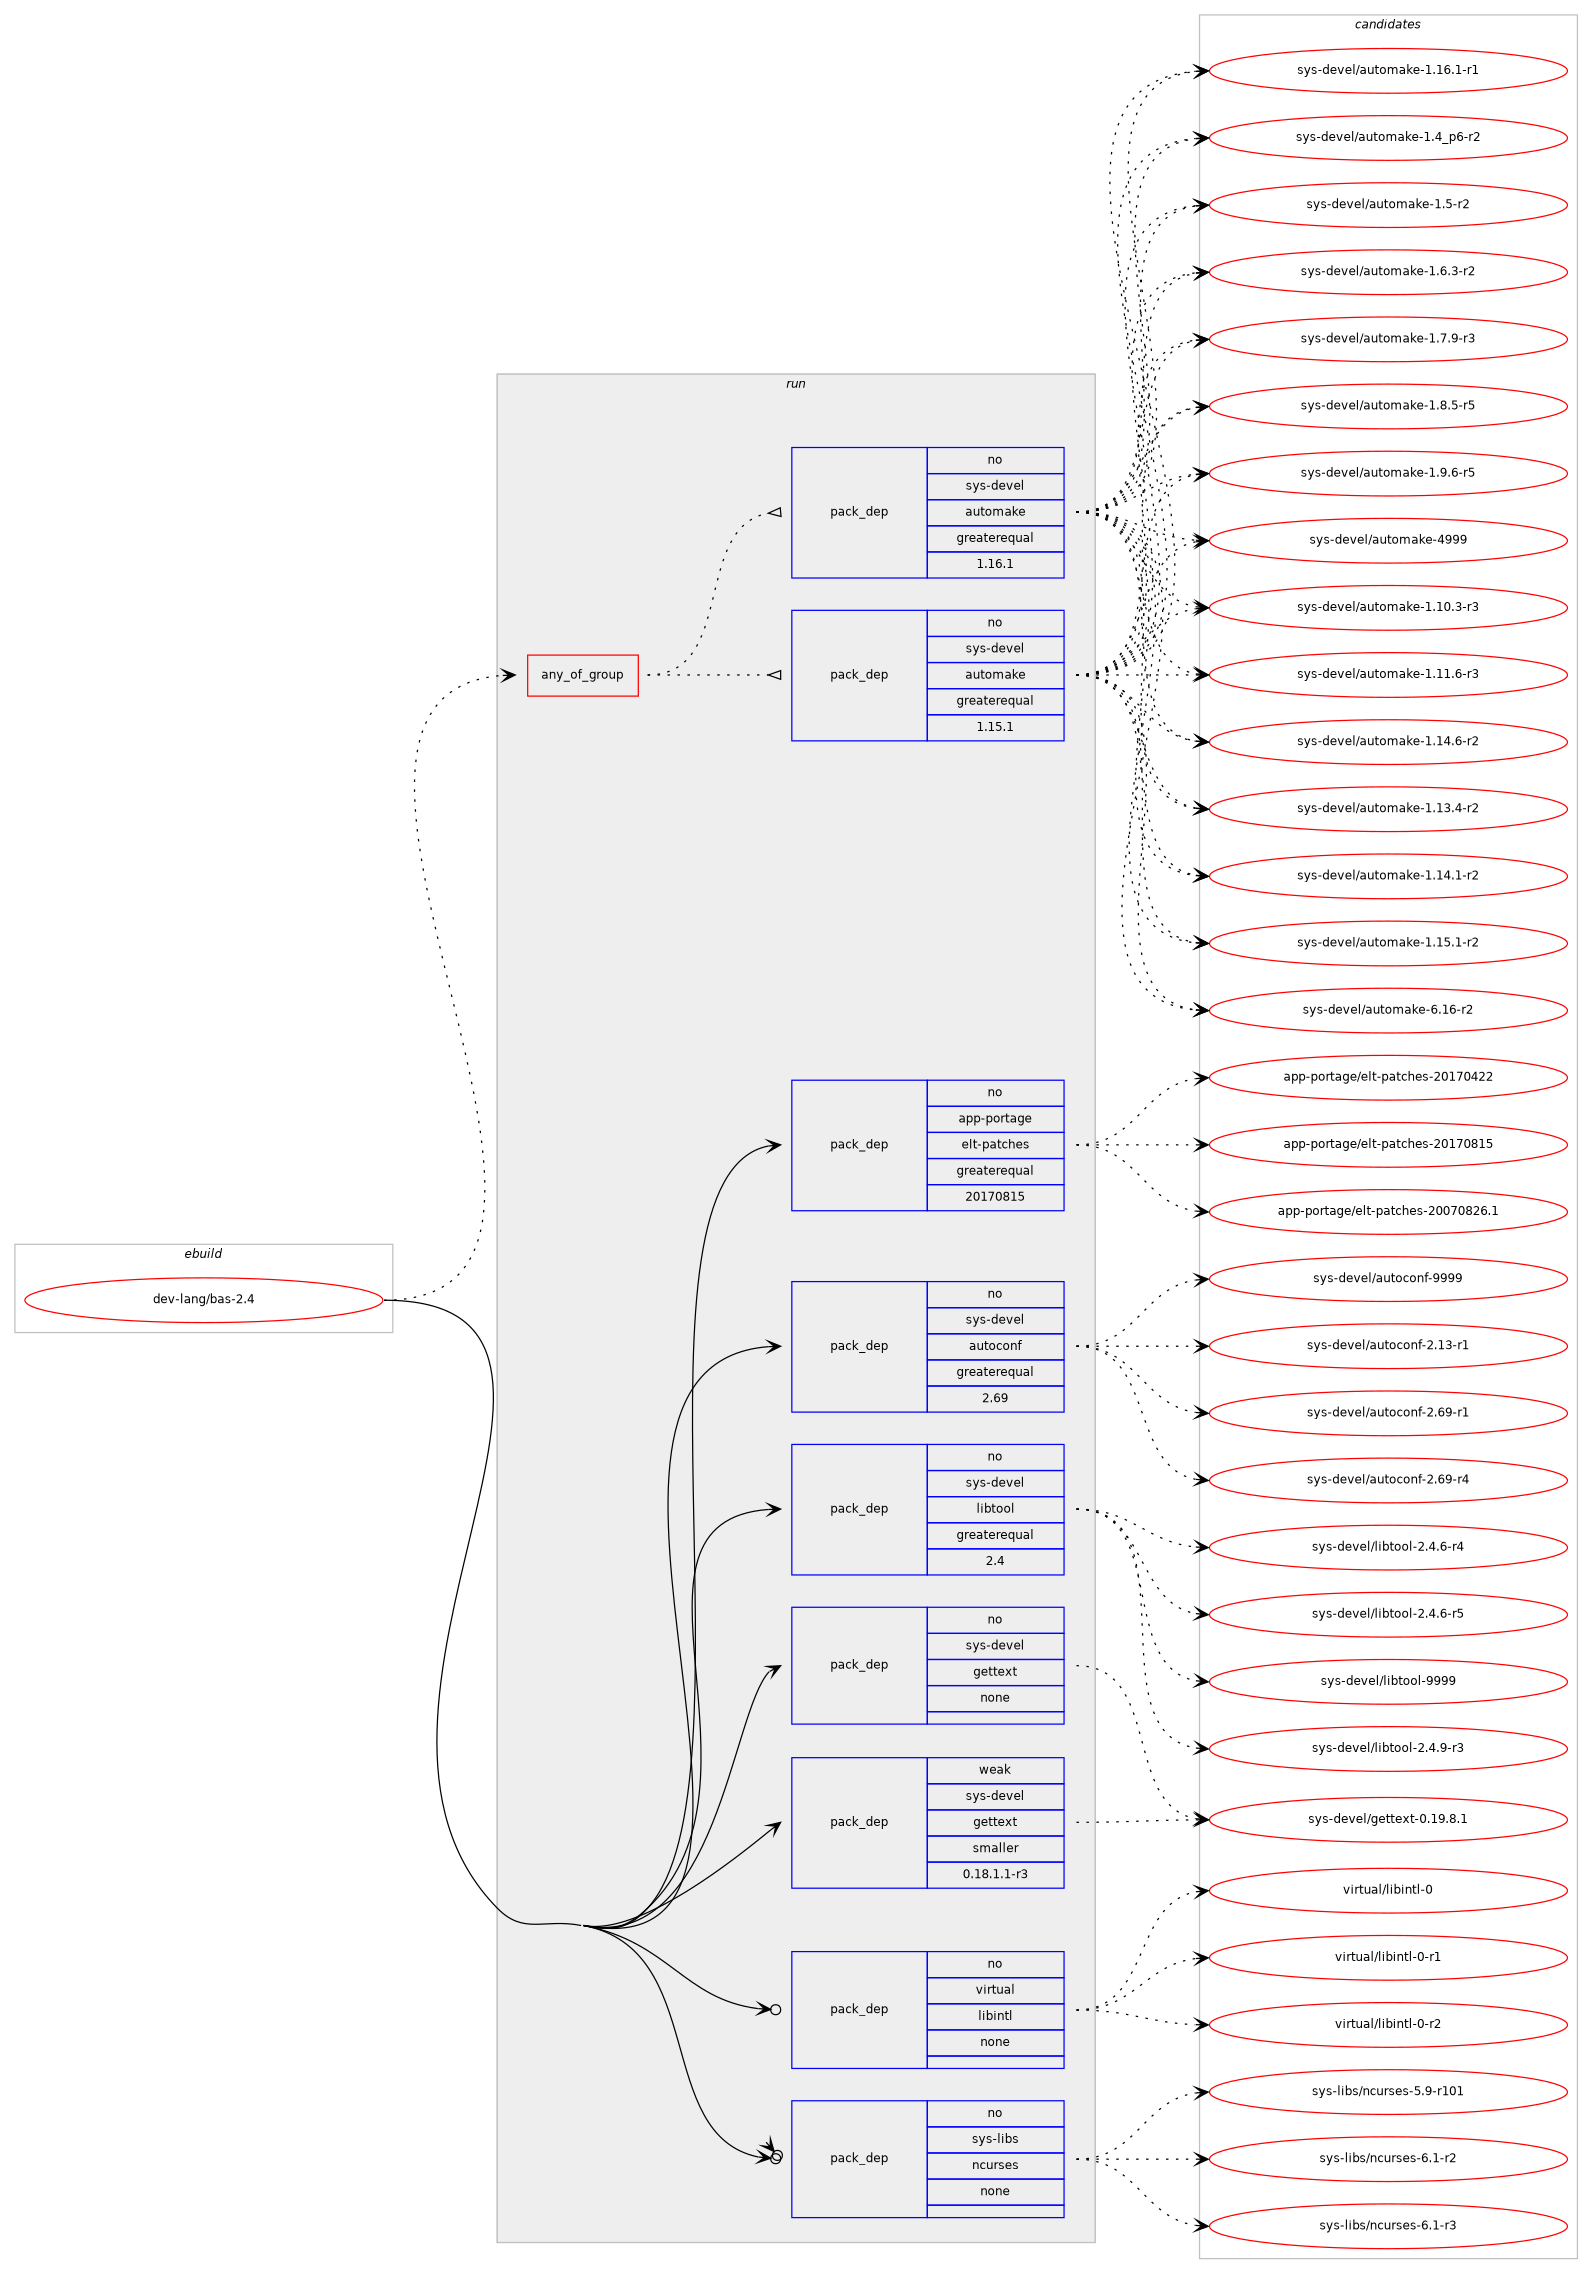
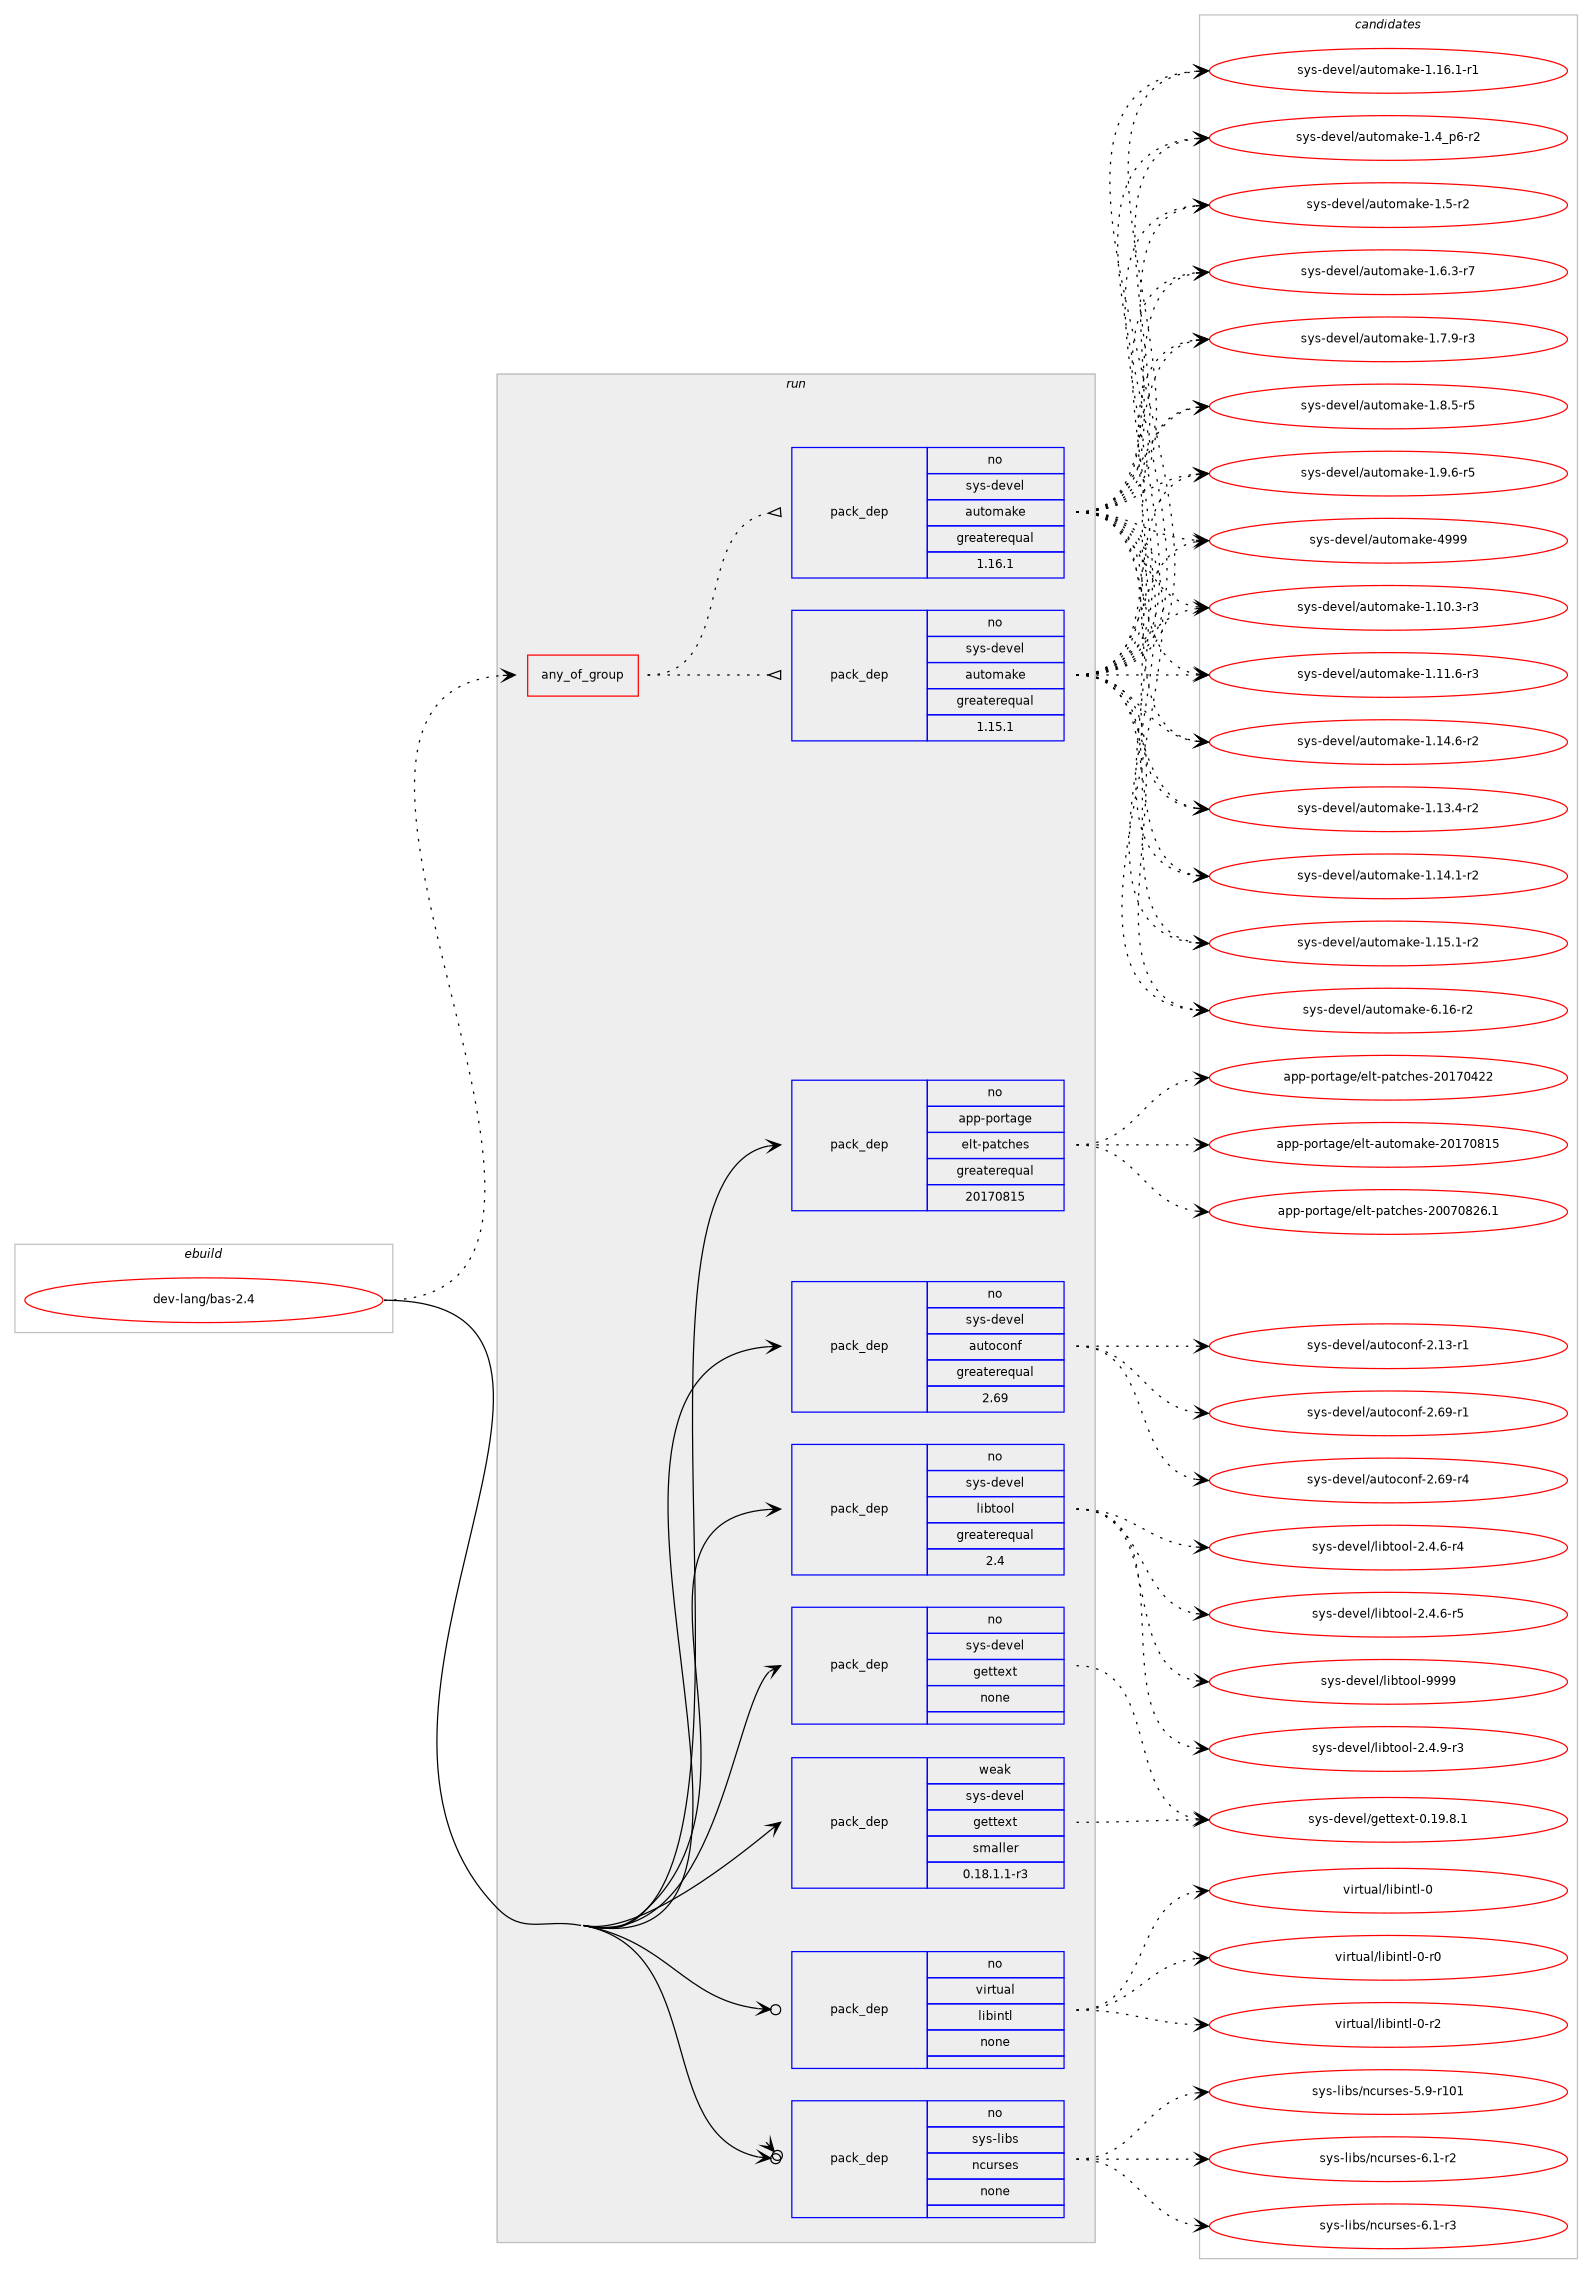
(1388, 272) -> (1388, 272)
(1388, 1145) -> (1388, 1145)
(1388, 1279) -> none
(1388, 1958) -> (1388, 1958)
